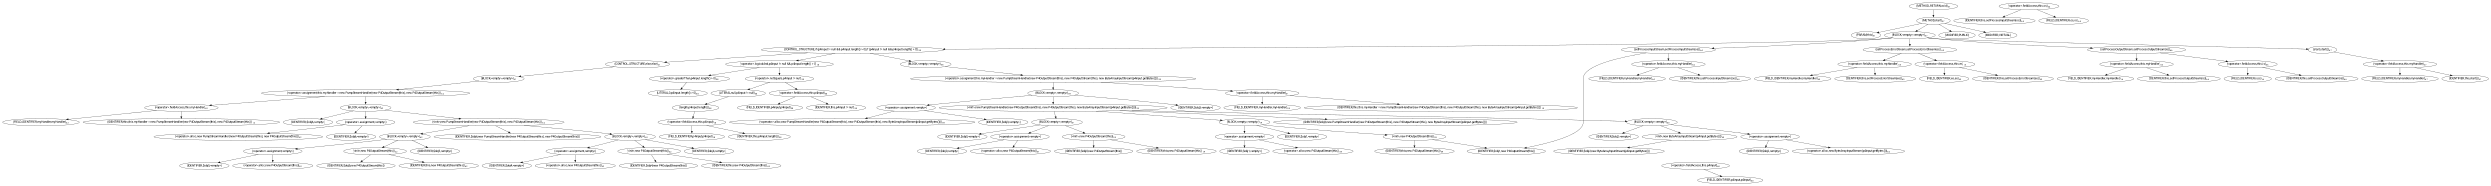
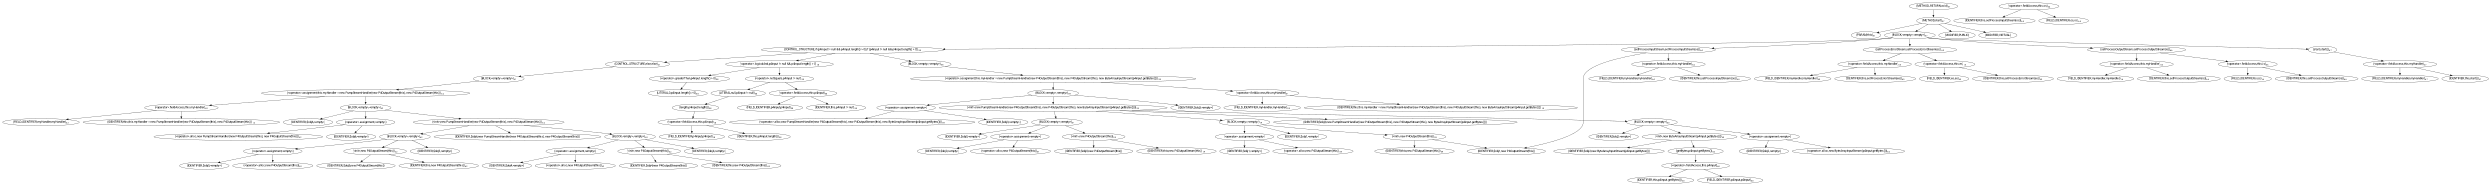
none -> (1696, 151)
none -> (1661, 180)
